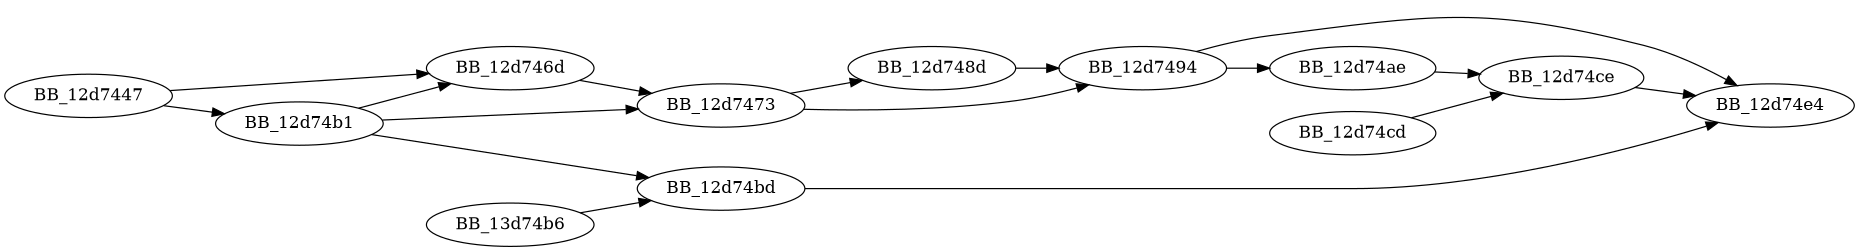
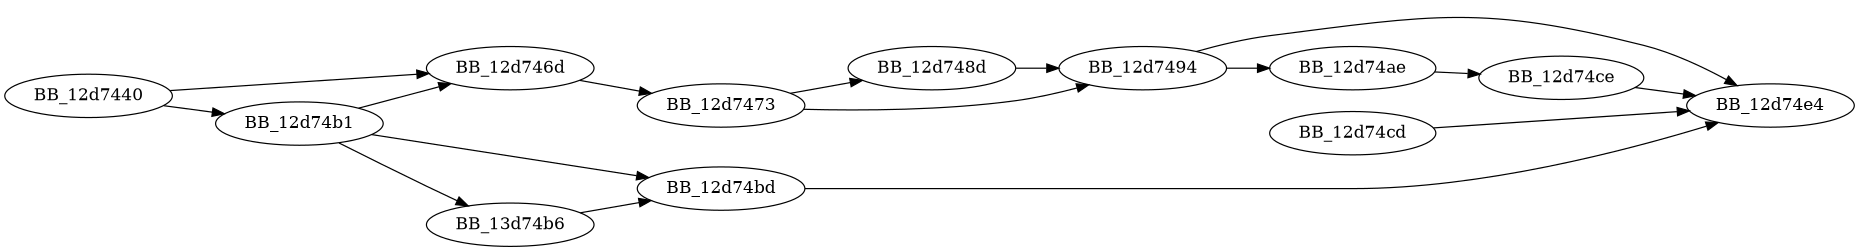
(89, 96) -> (89, 96)
(1451, 107) -> (1555, 120)
(504, 115) -> (398, 172)
